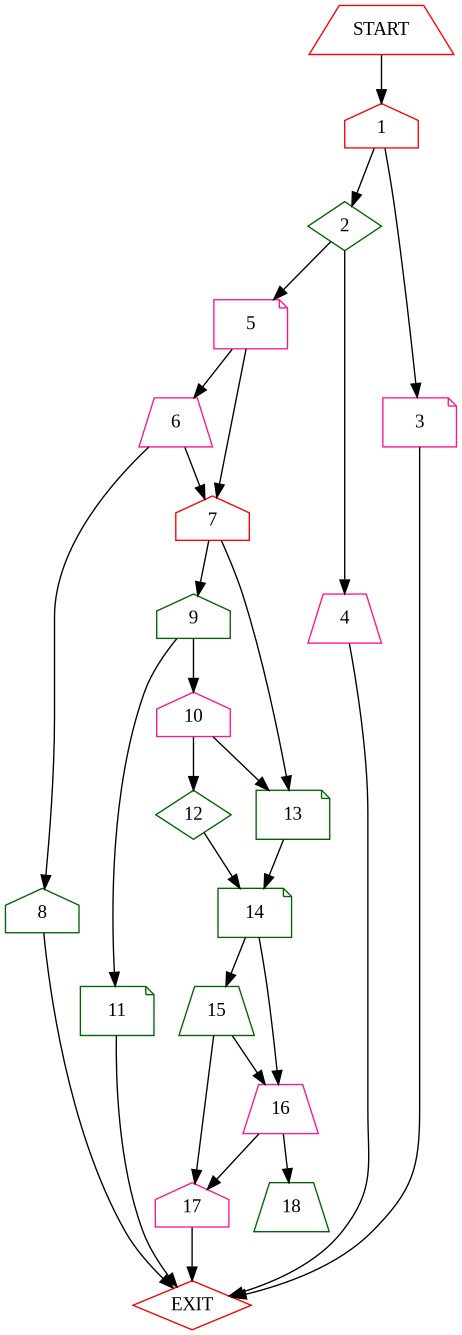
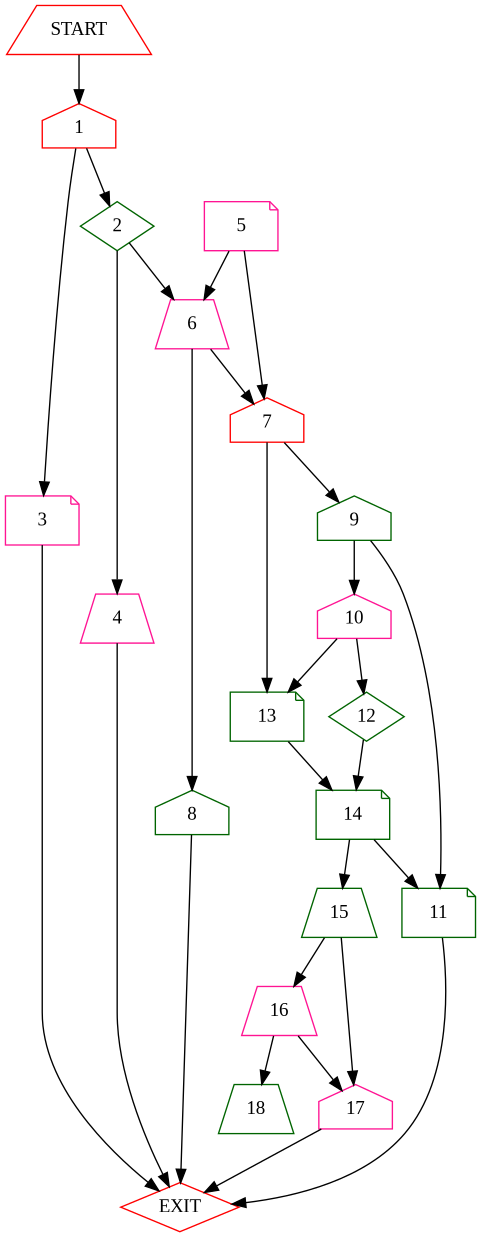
(307, 266) -> (147, 266)
(269, 1004) -> (391, 859)
